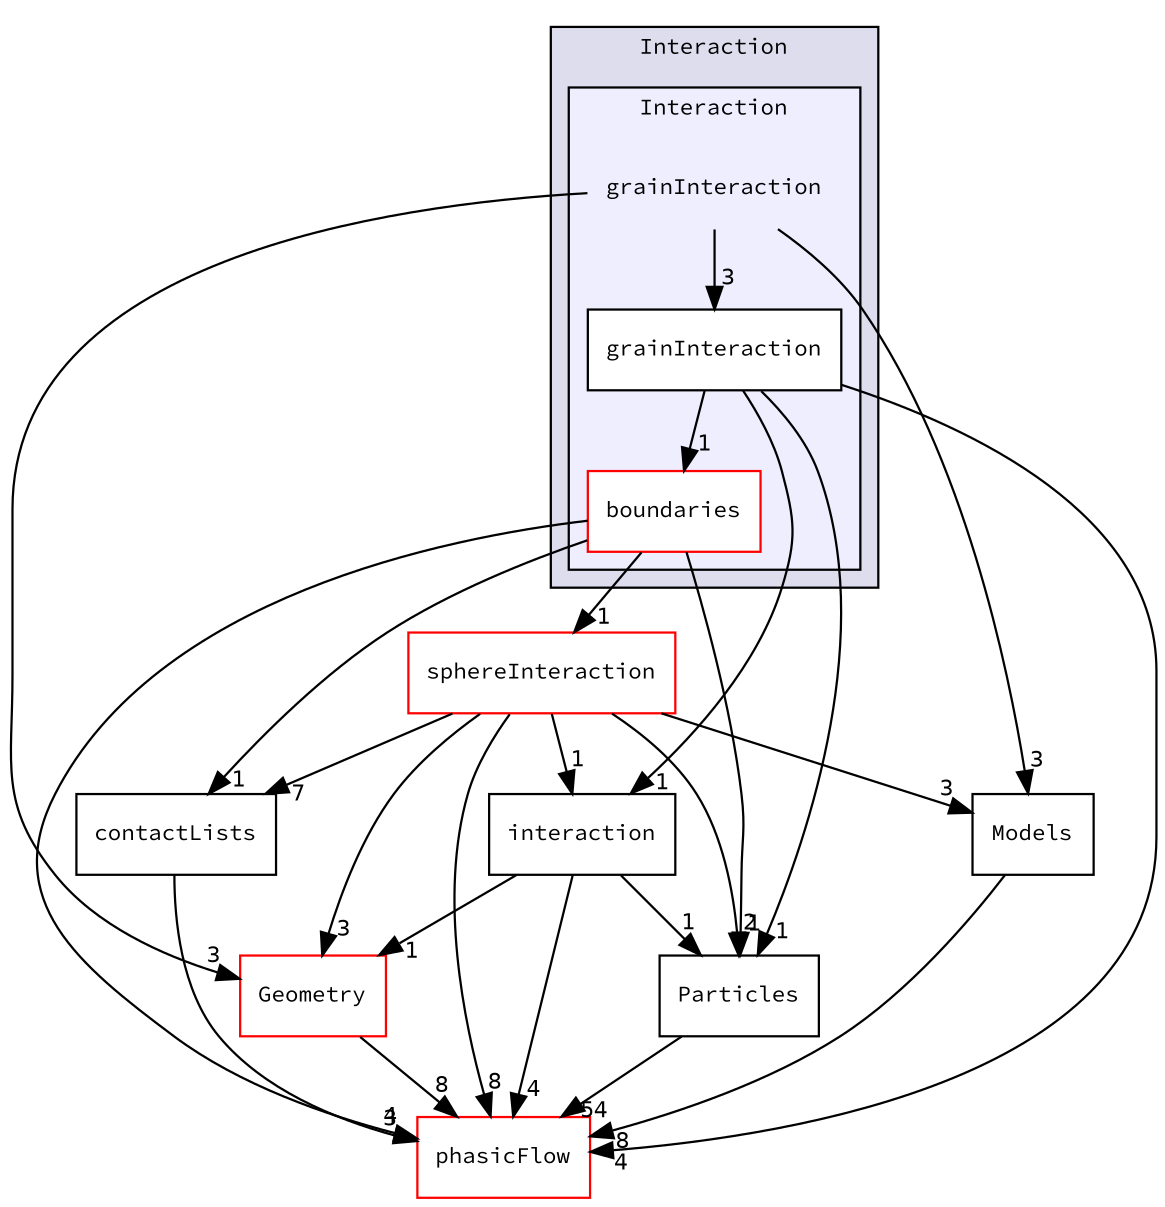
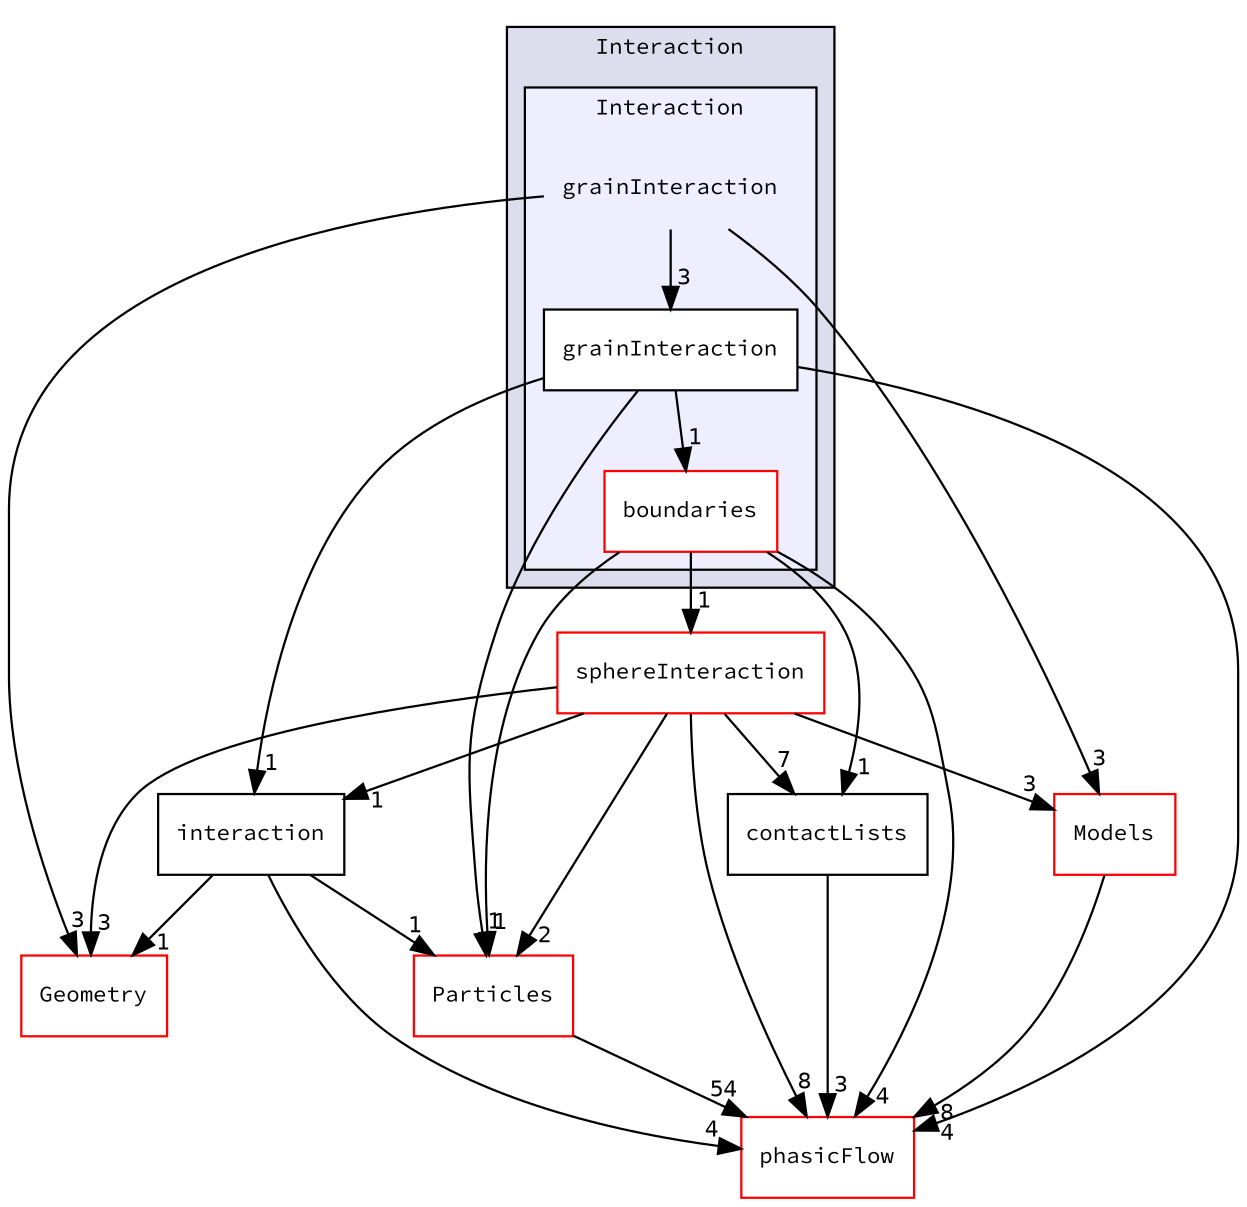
(1033, 834) -> (1115, 834)
(739, 996) -> (493, 996)
(400, 1070) -> none
